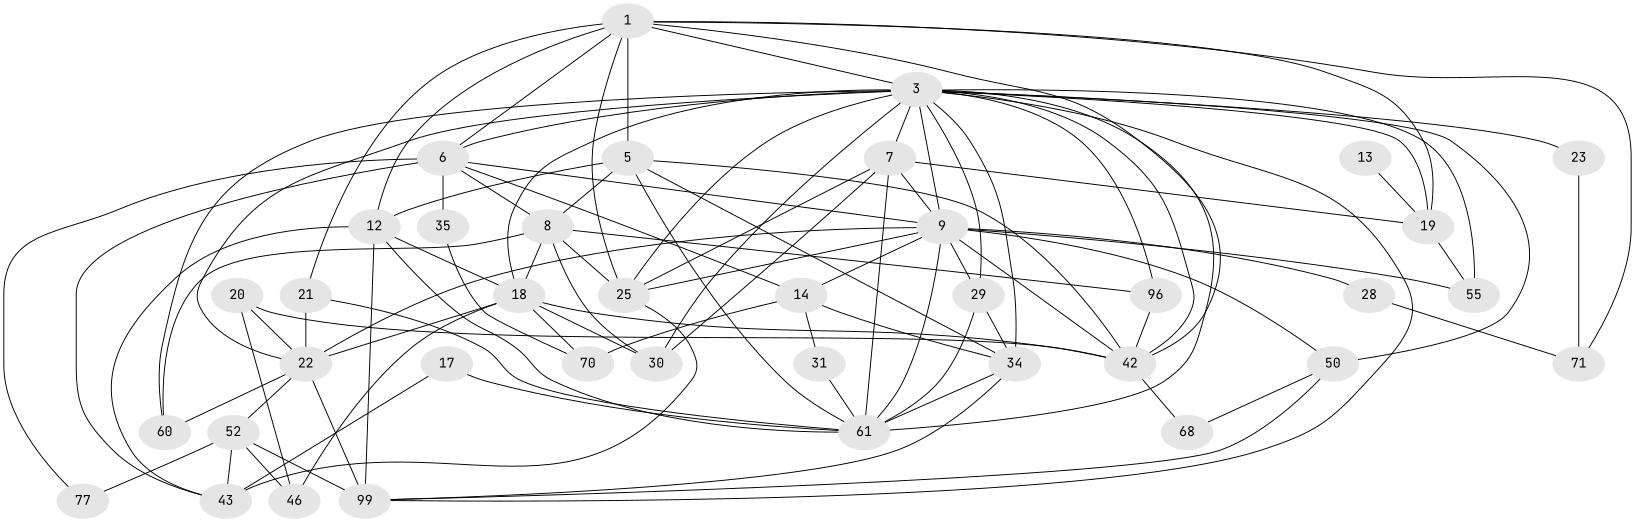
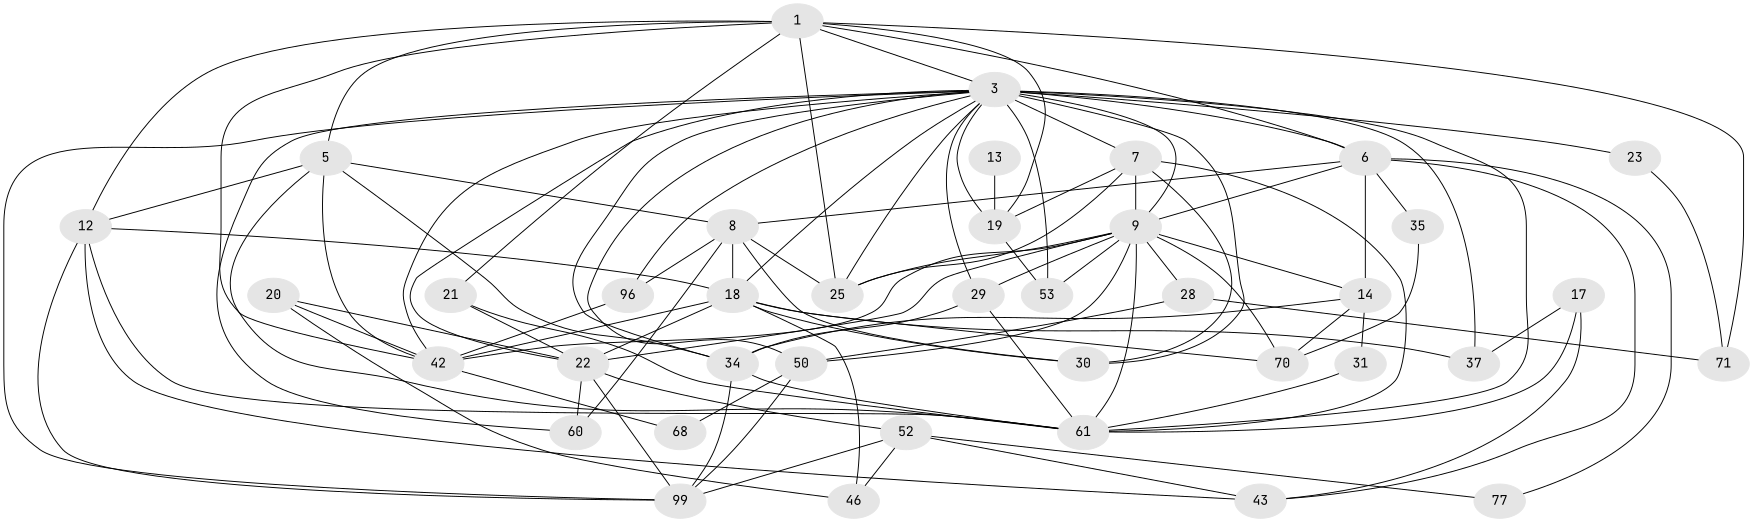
none -> (1223, 279)
(1474, 295) -> (1047, 295)
none -> (962, 339)
none -> (1474, 364)
(530, 465) -> none
